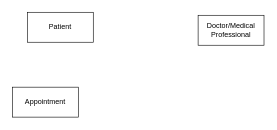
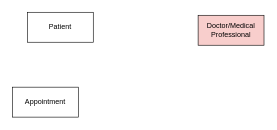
(231, 30) -> (231, 30)
